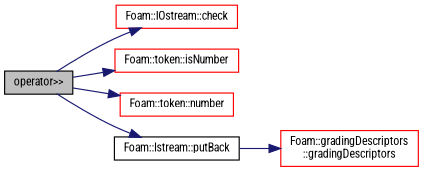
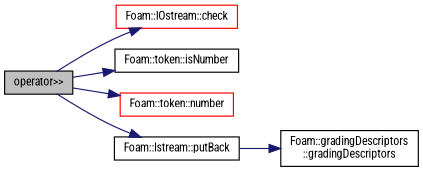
(177, 61) -> (177, 61)
(350, 148) -> (350, 148)
